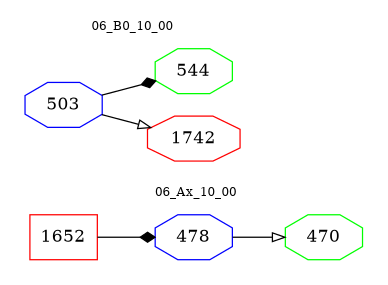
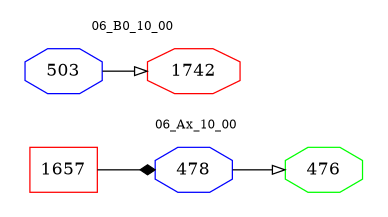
(194, 71) -> none
(64, 237) -> (64, 170)
(324, 237) -> (324, 170)
